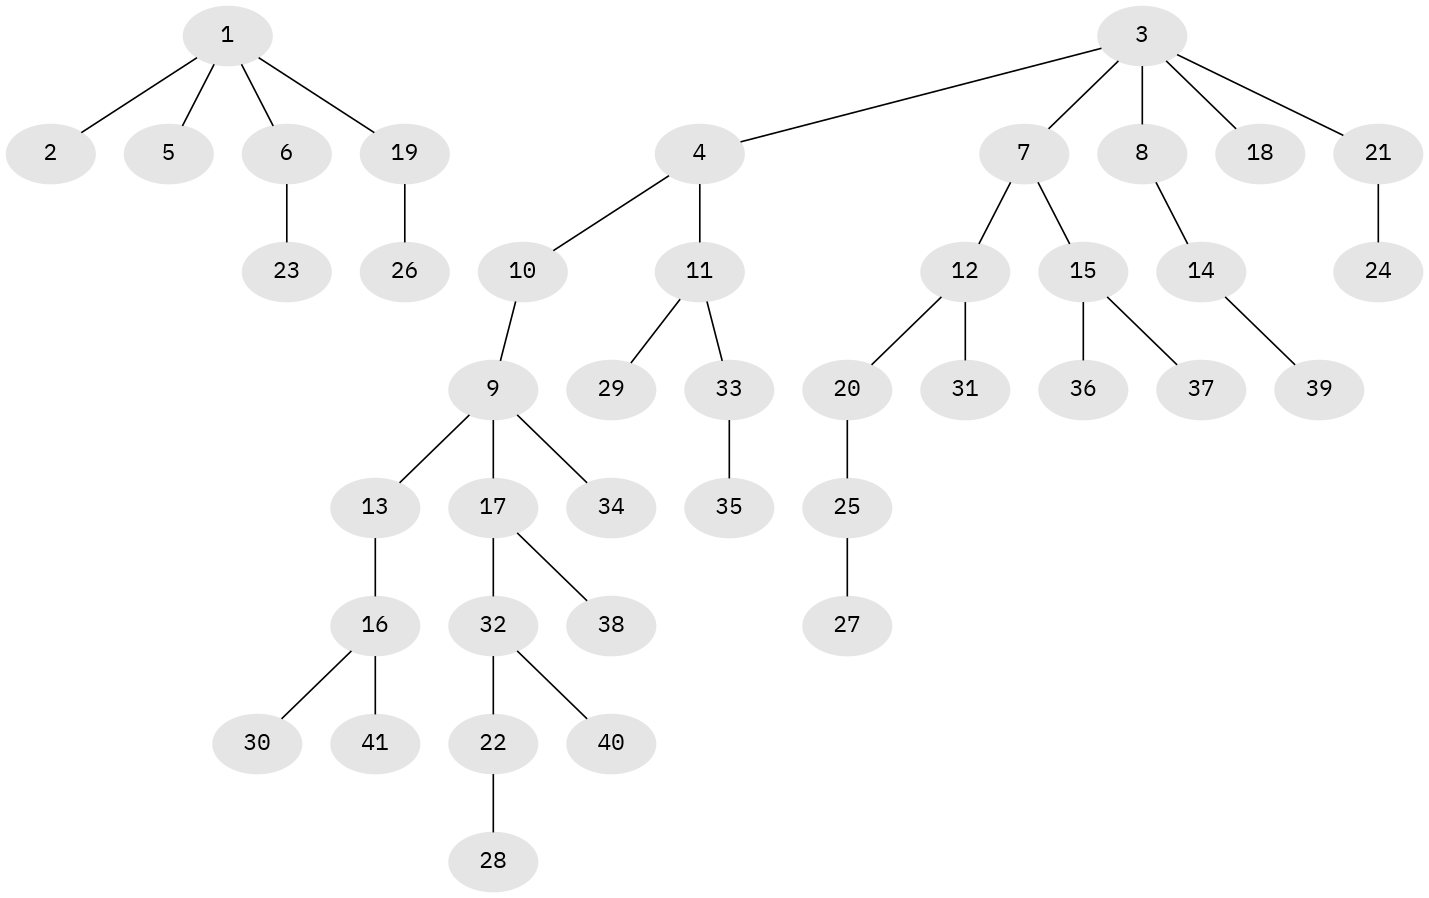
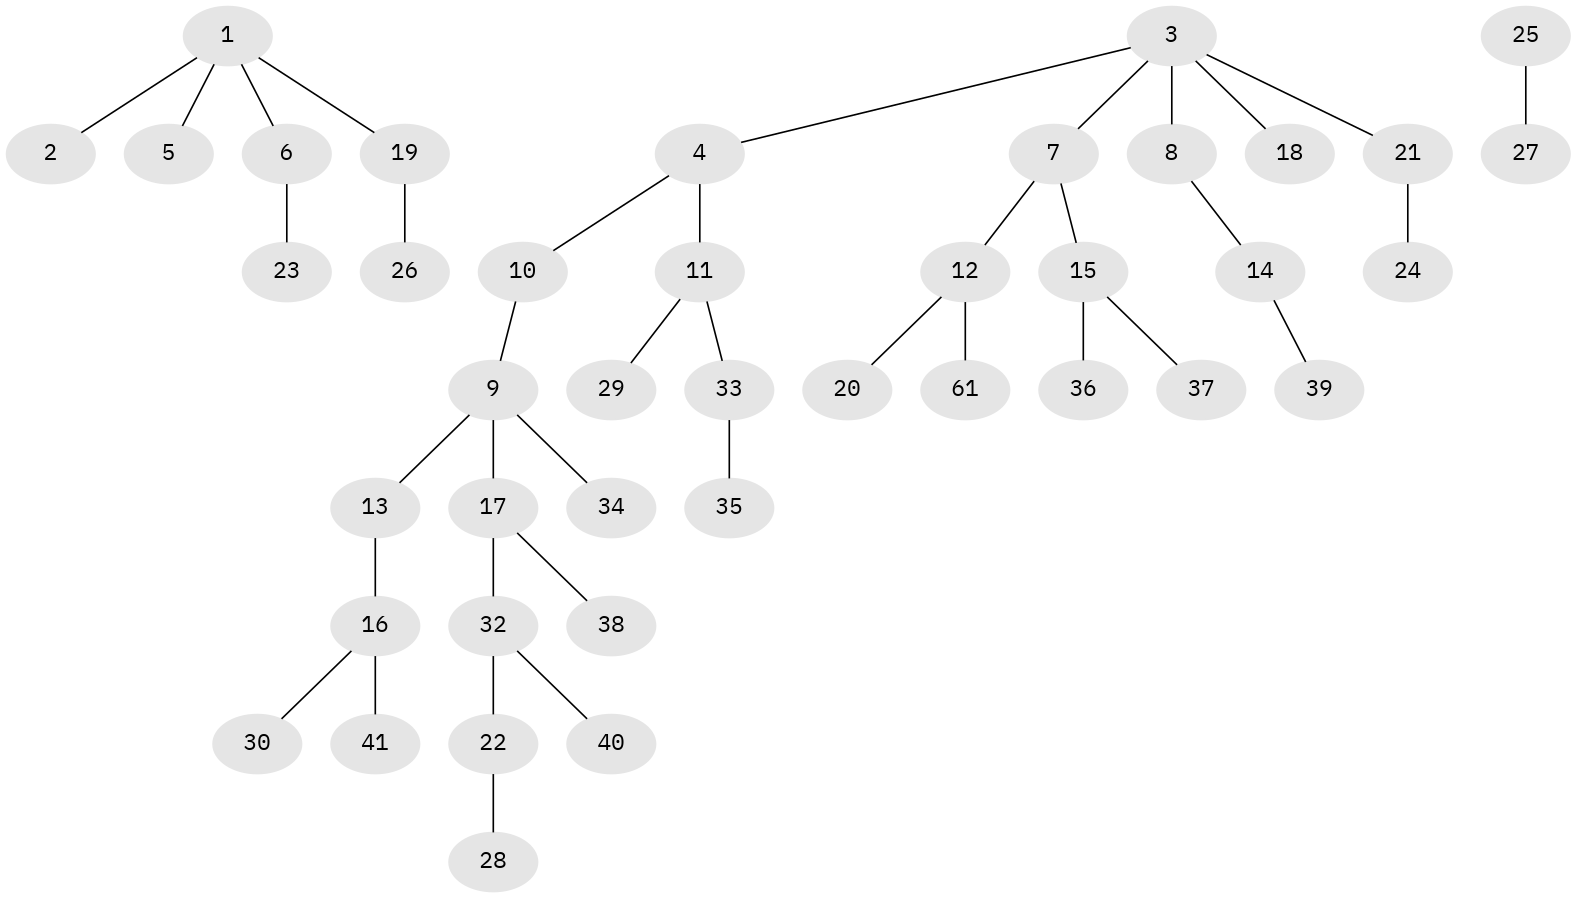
(965, 390) -> (965, 390)
(847, 449) -> none
